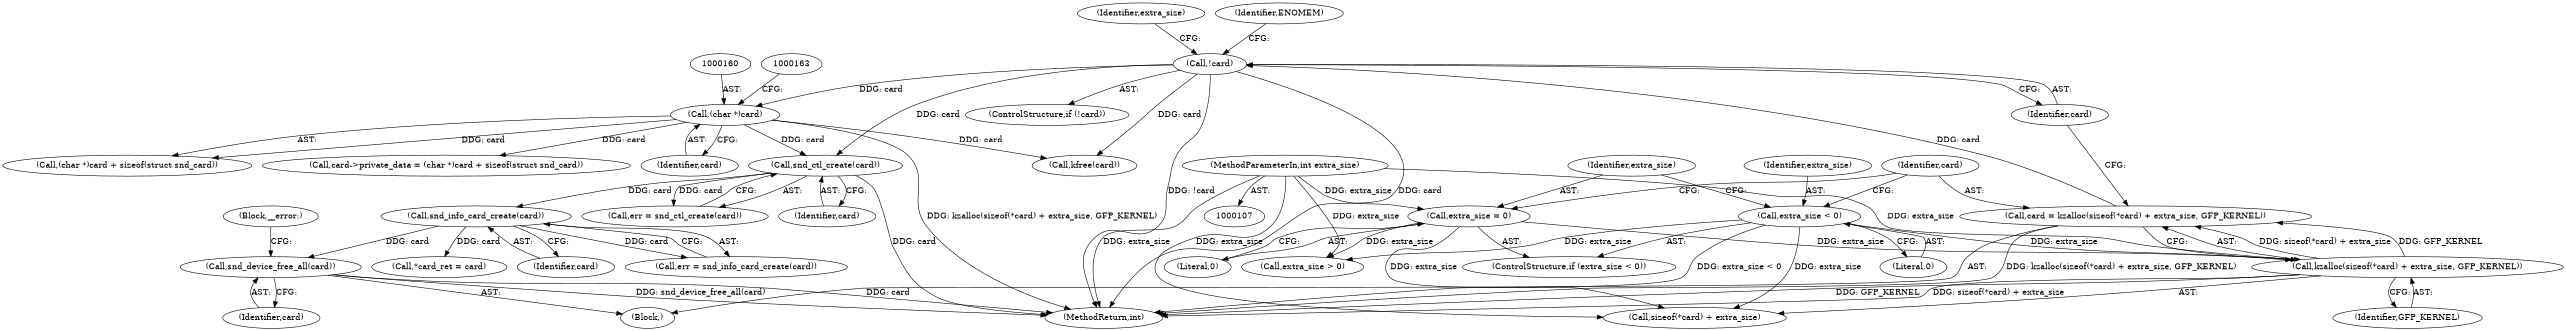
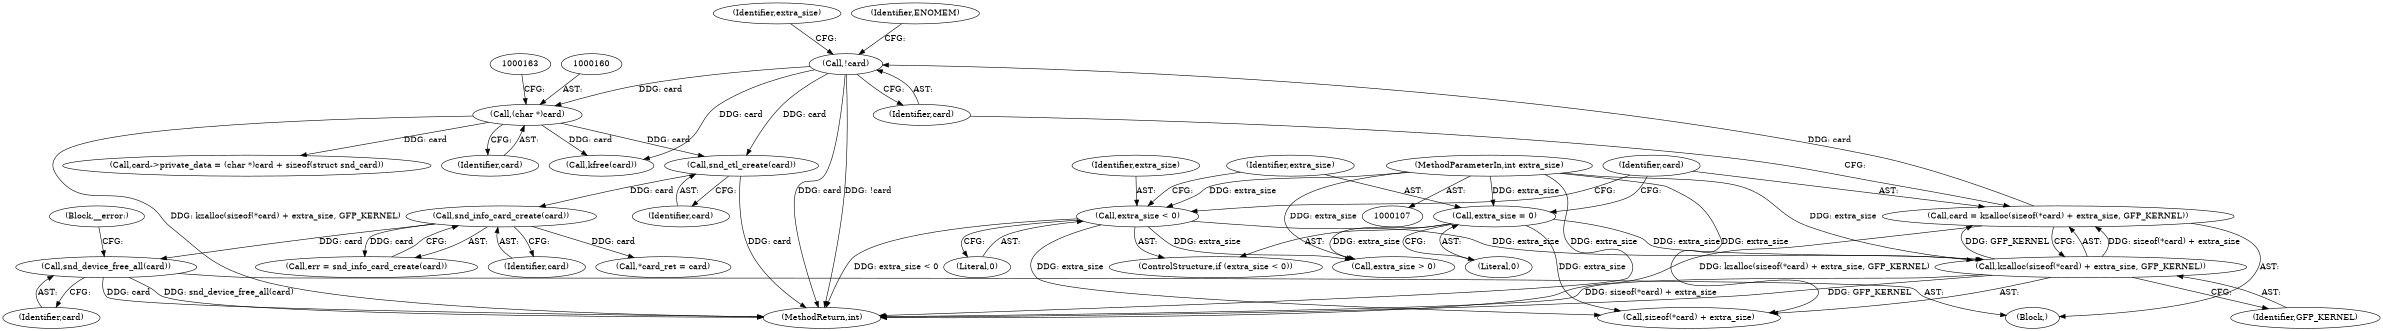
(1047, 115) -> none
(127, 166) -> none
none -> (1289, 178)
(675, 216) -> none
